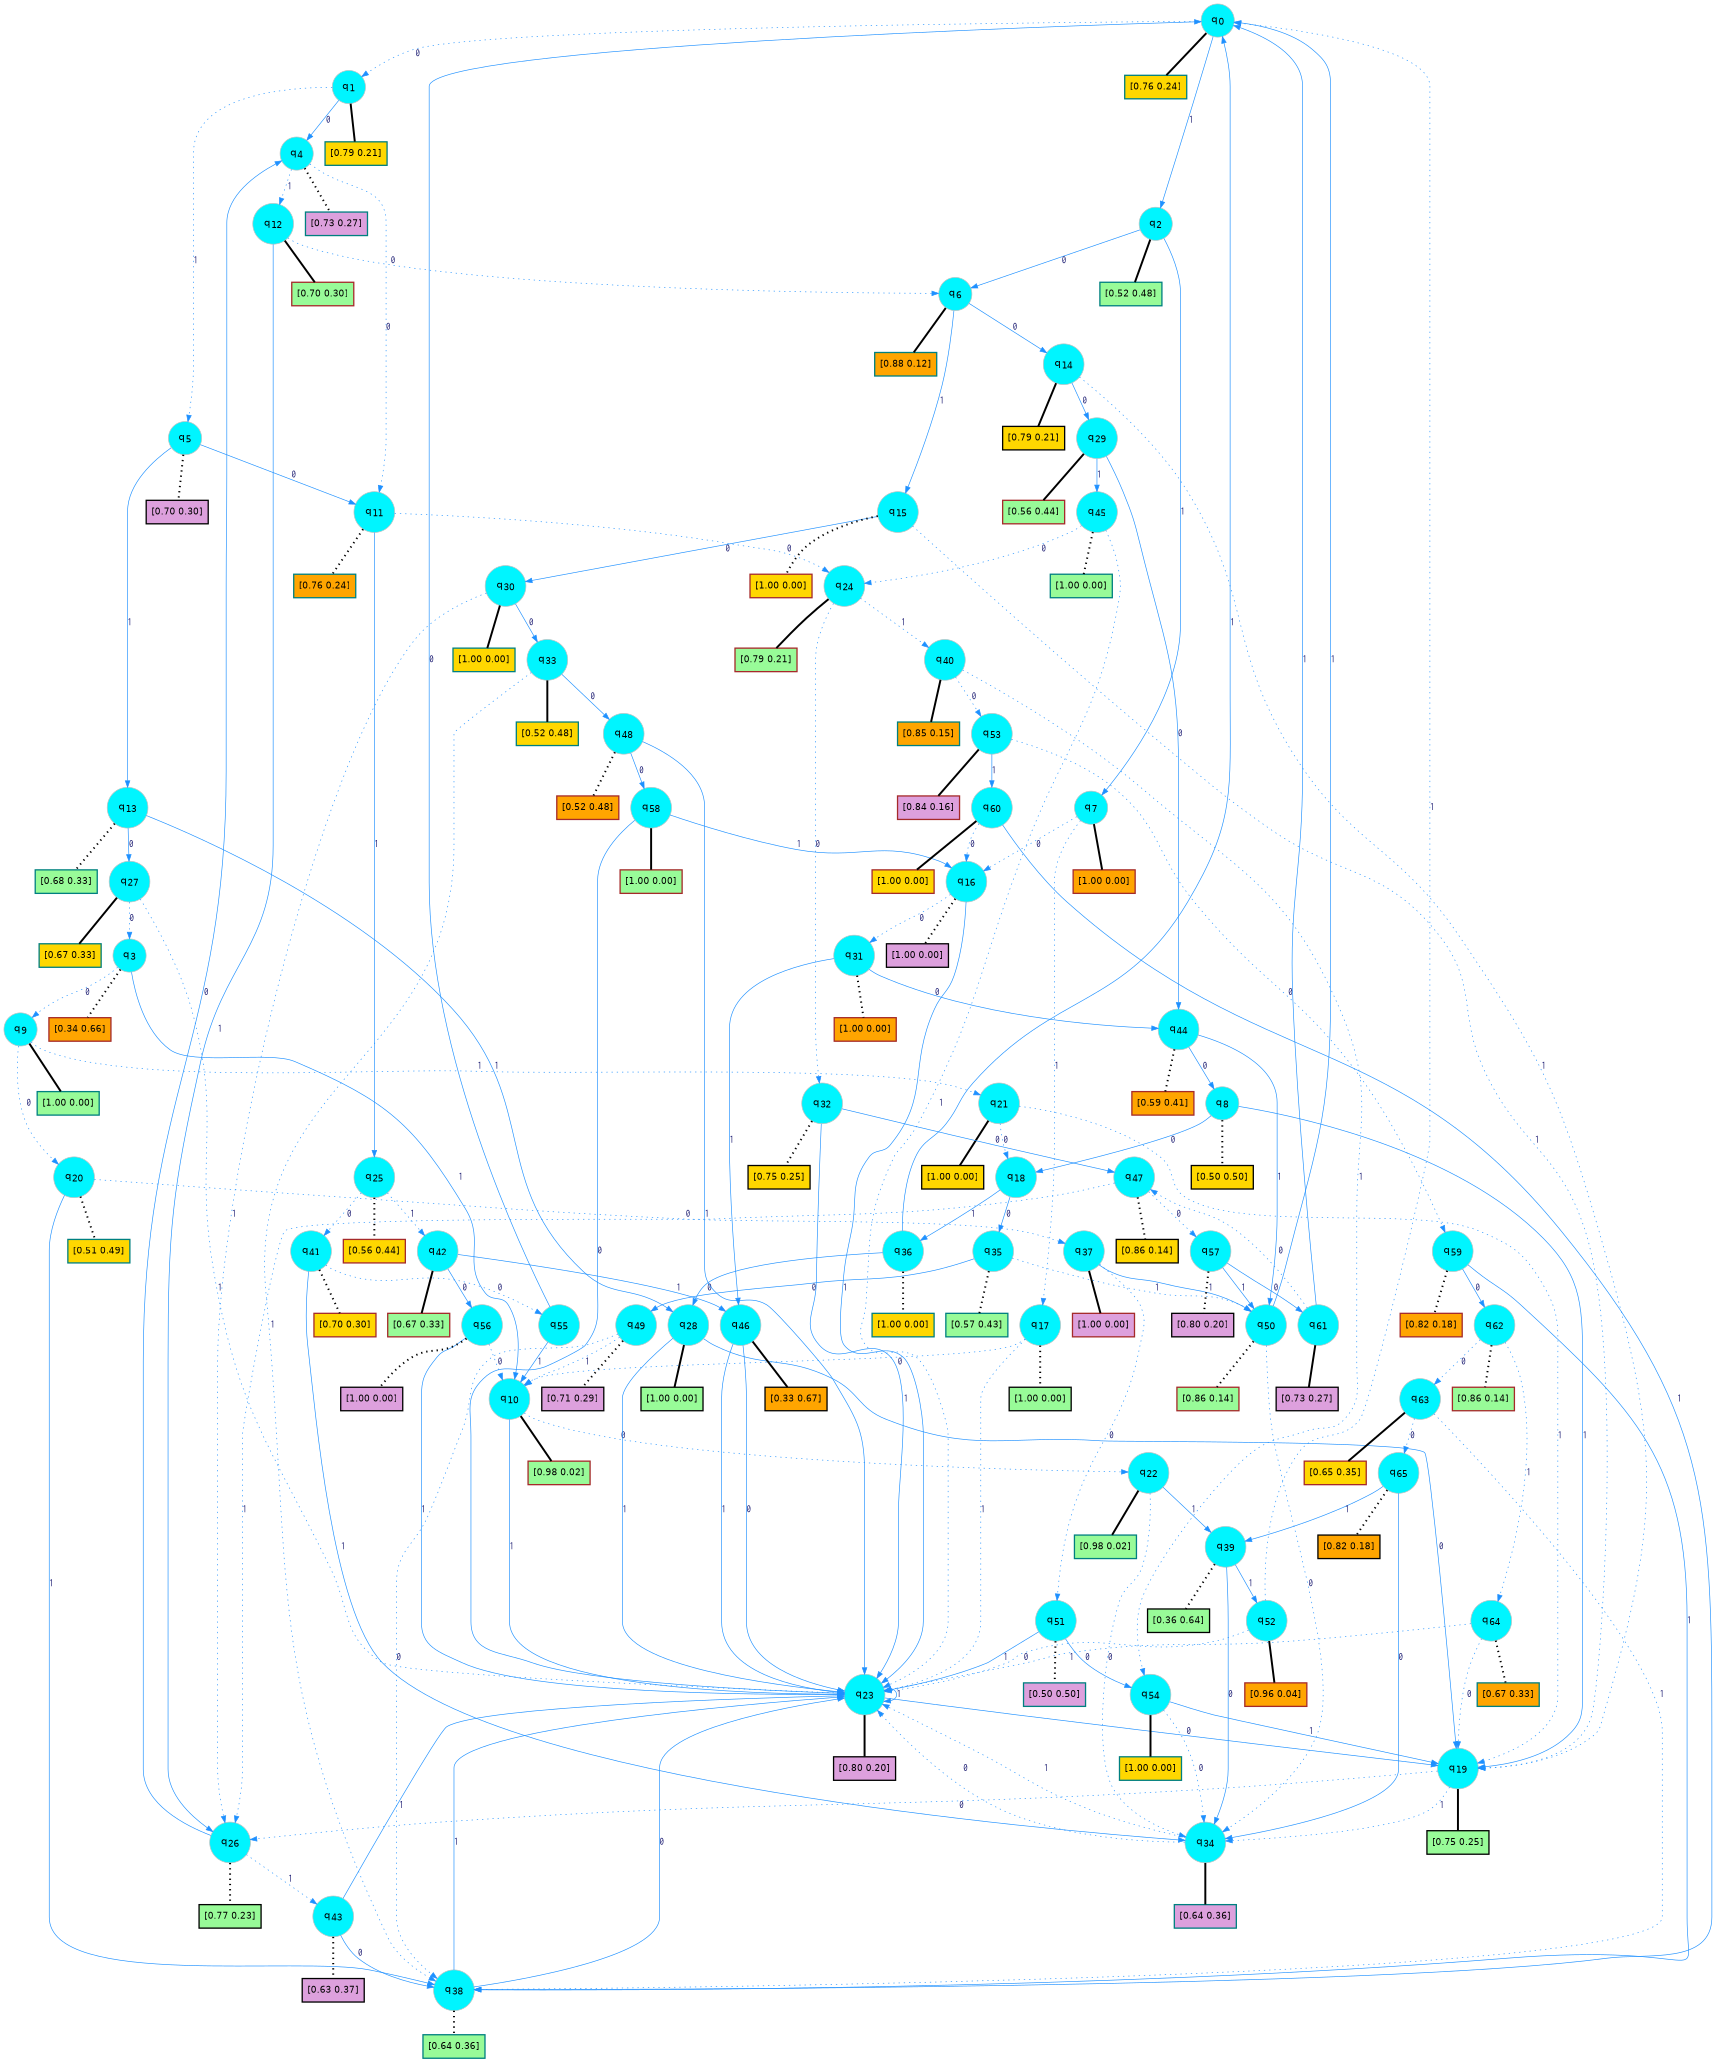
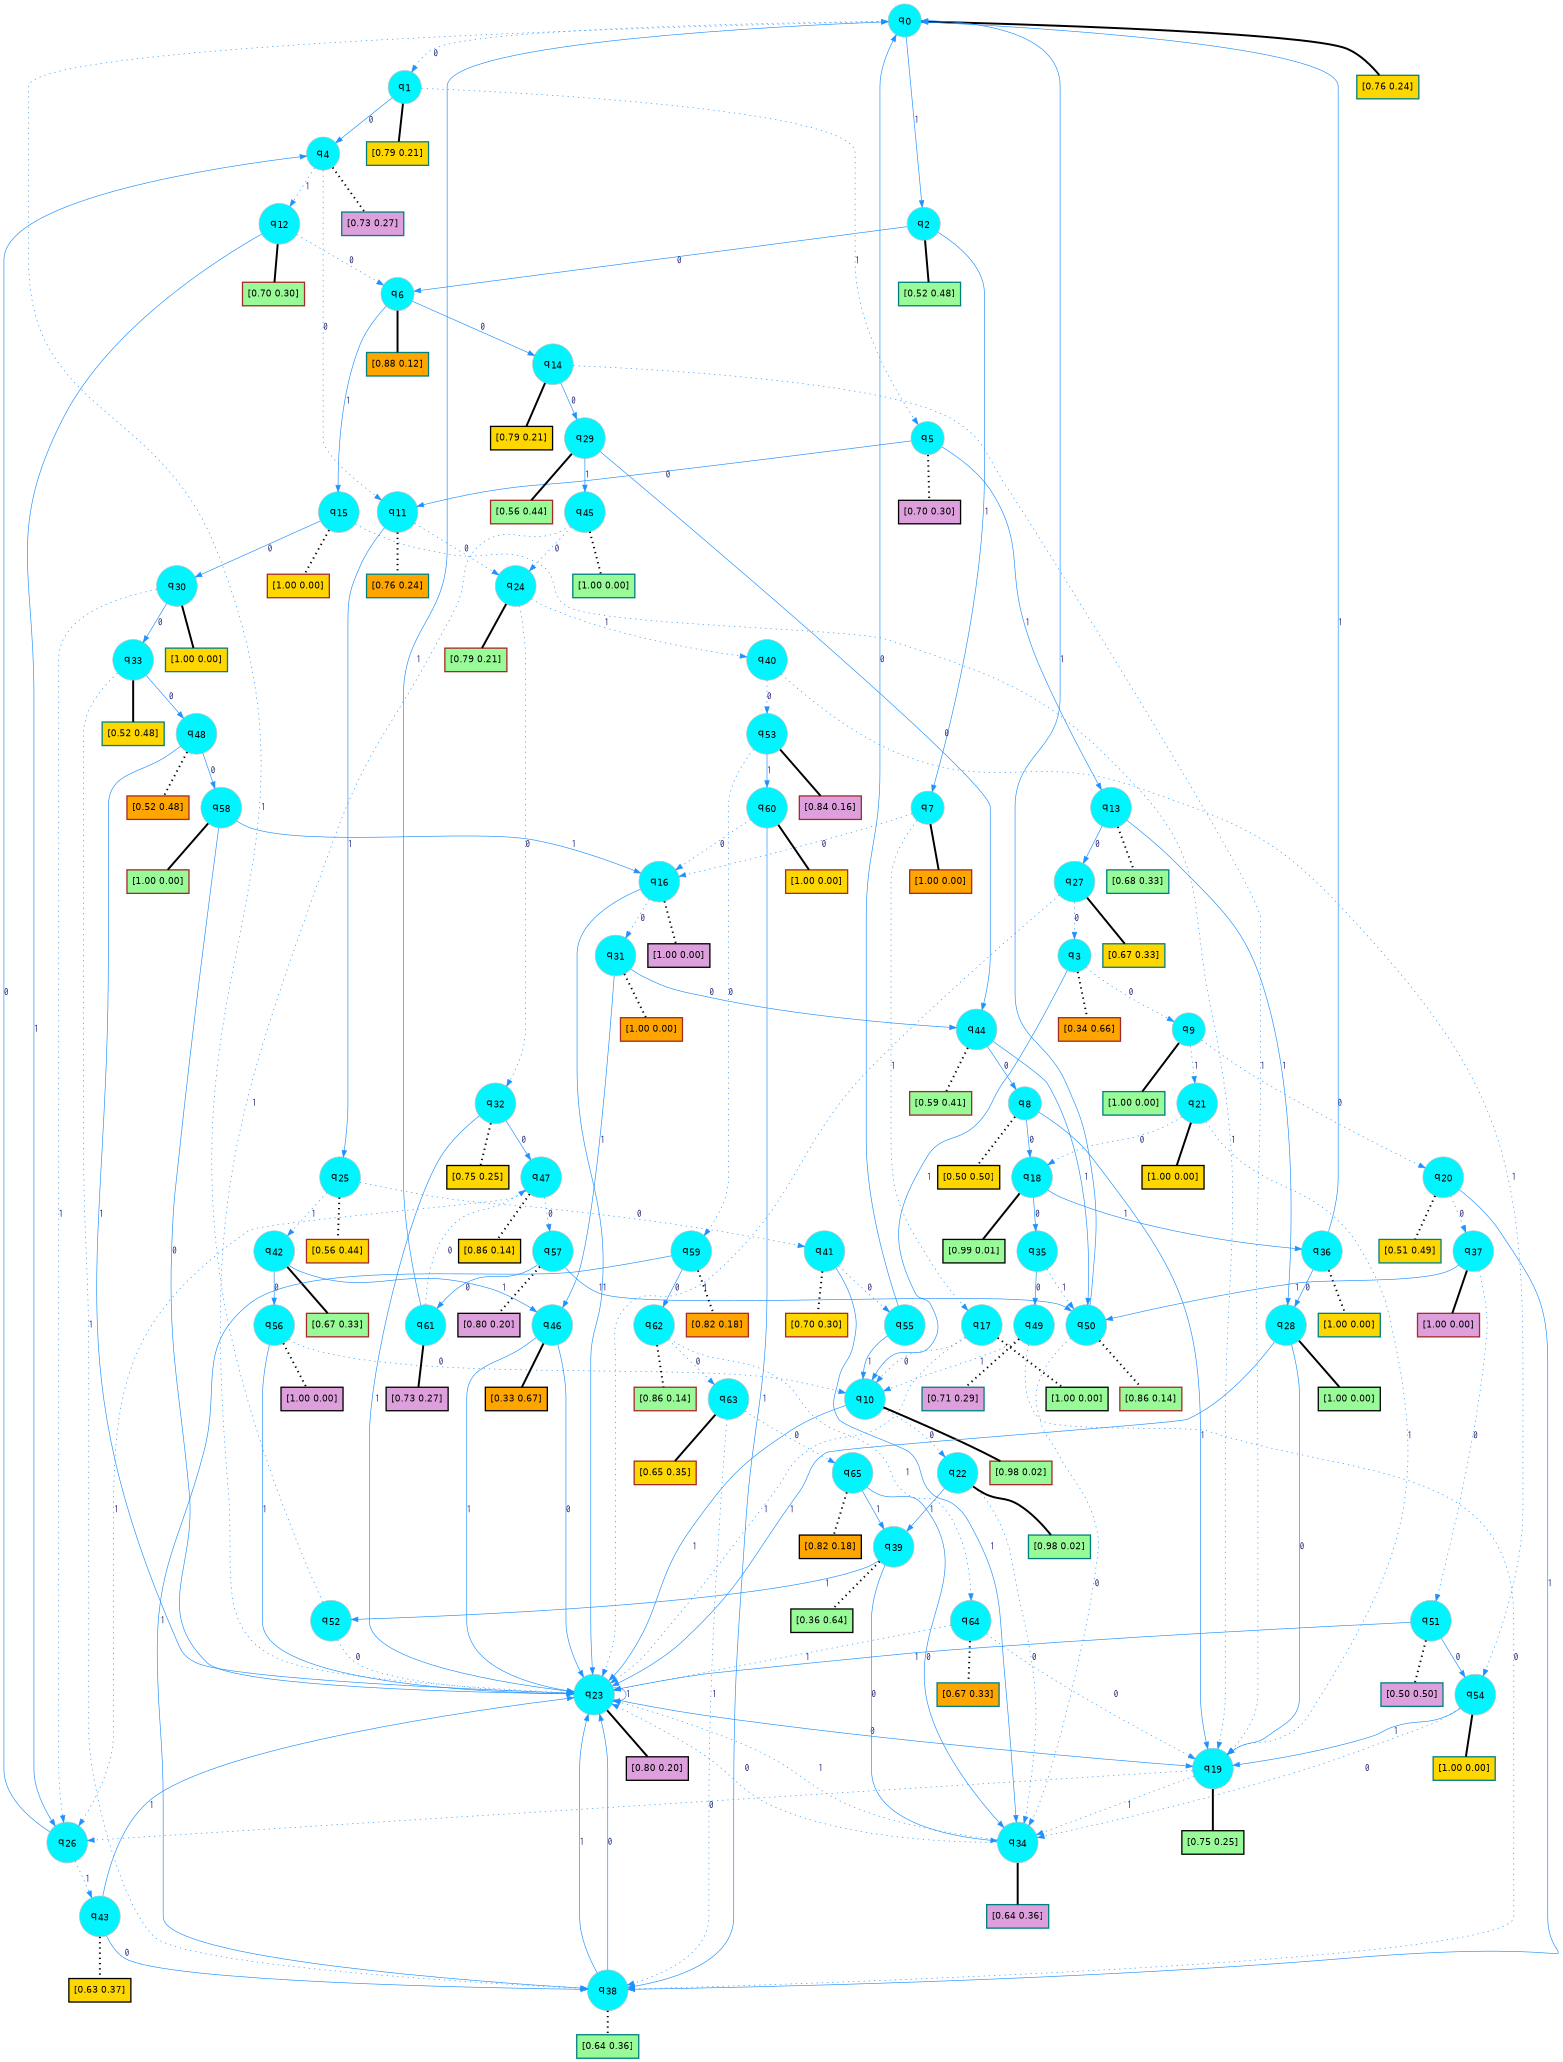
(929, 734) -> none
(1163, 1103) -> (941, 1103)
none -> (974, 1251)
(977, 1325) -> none
(573, 1399) -> (953, 1399)
(1276, 1695) -> none
(230, 1916) -> none
(333, 1990) -> (100, 1990)
